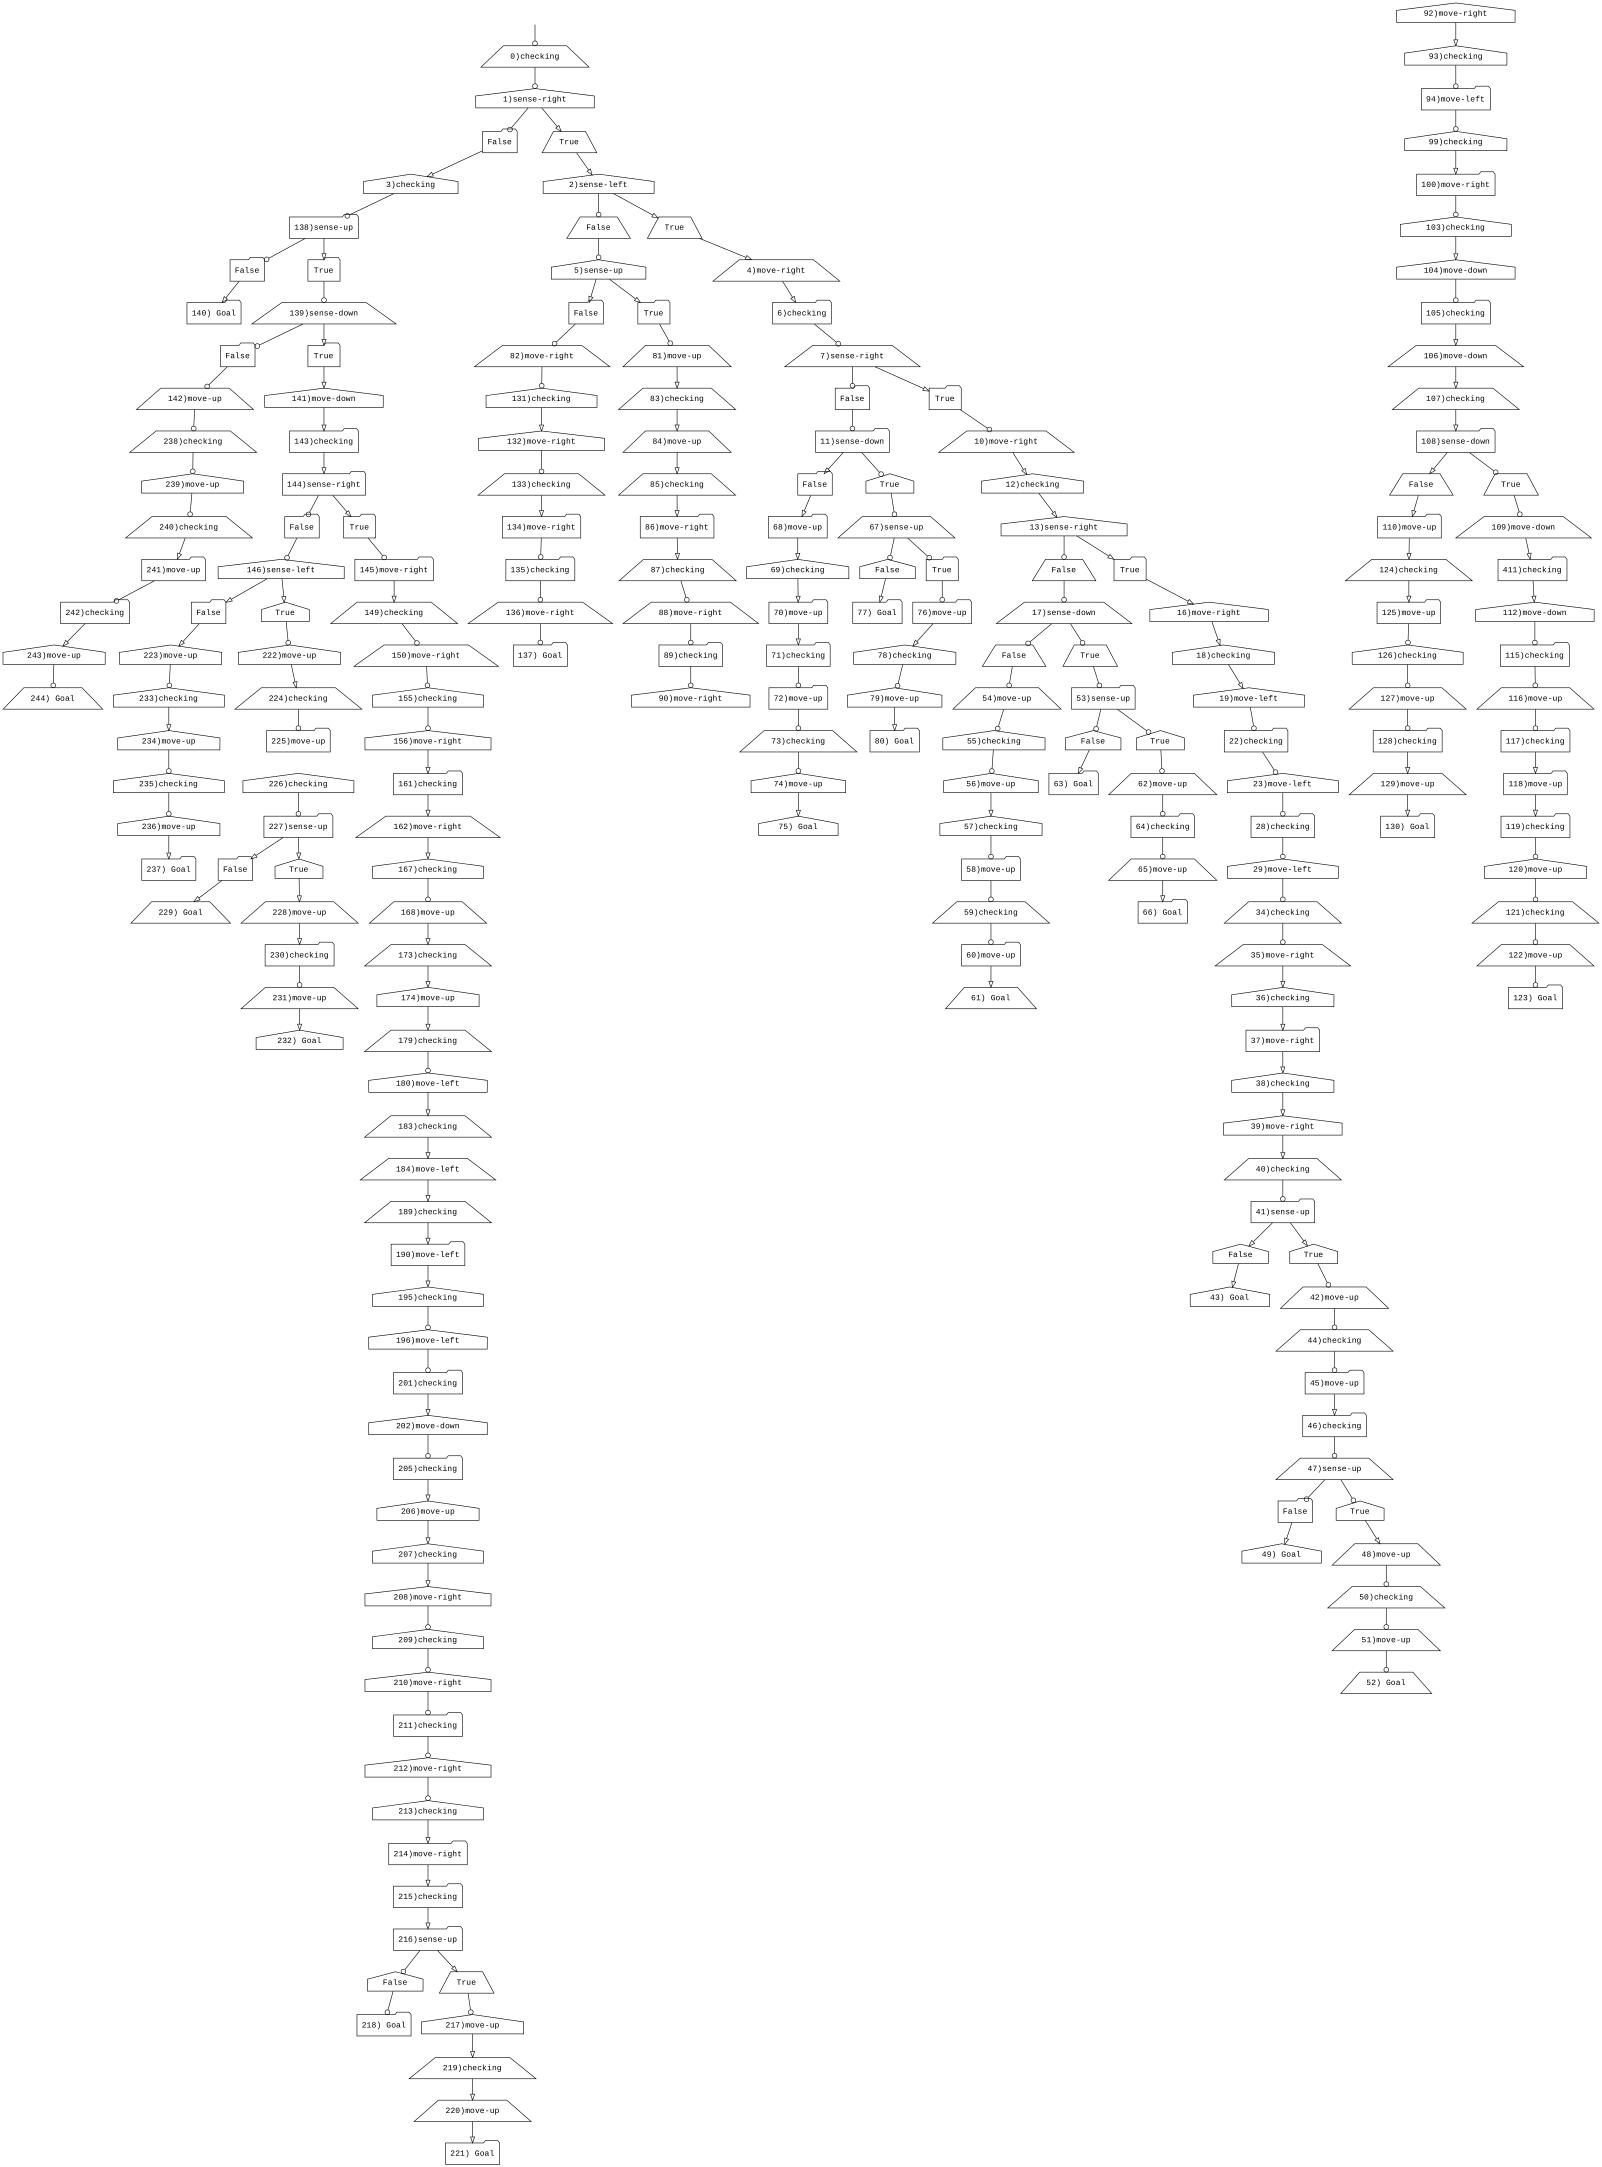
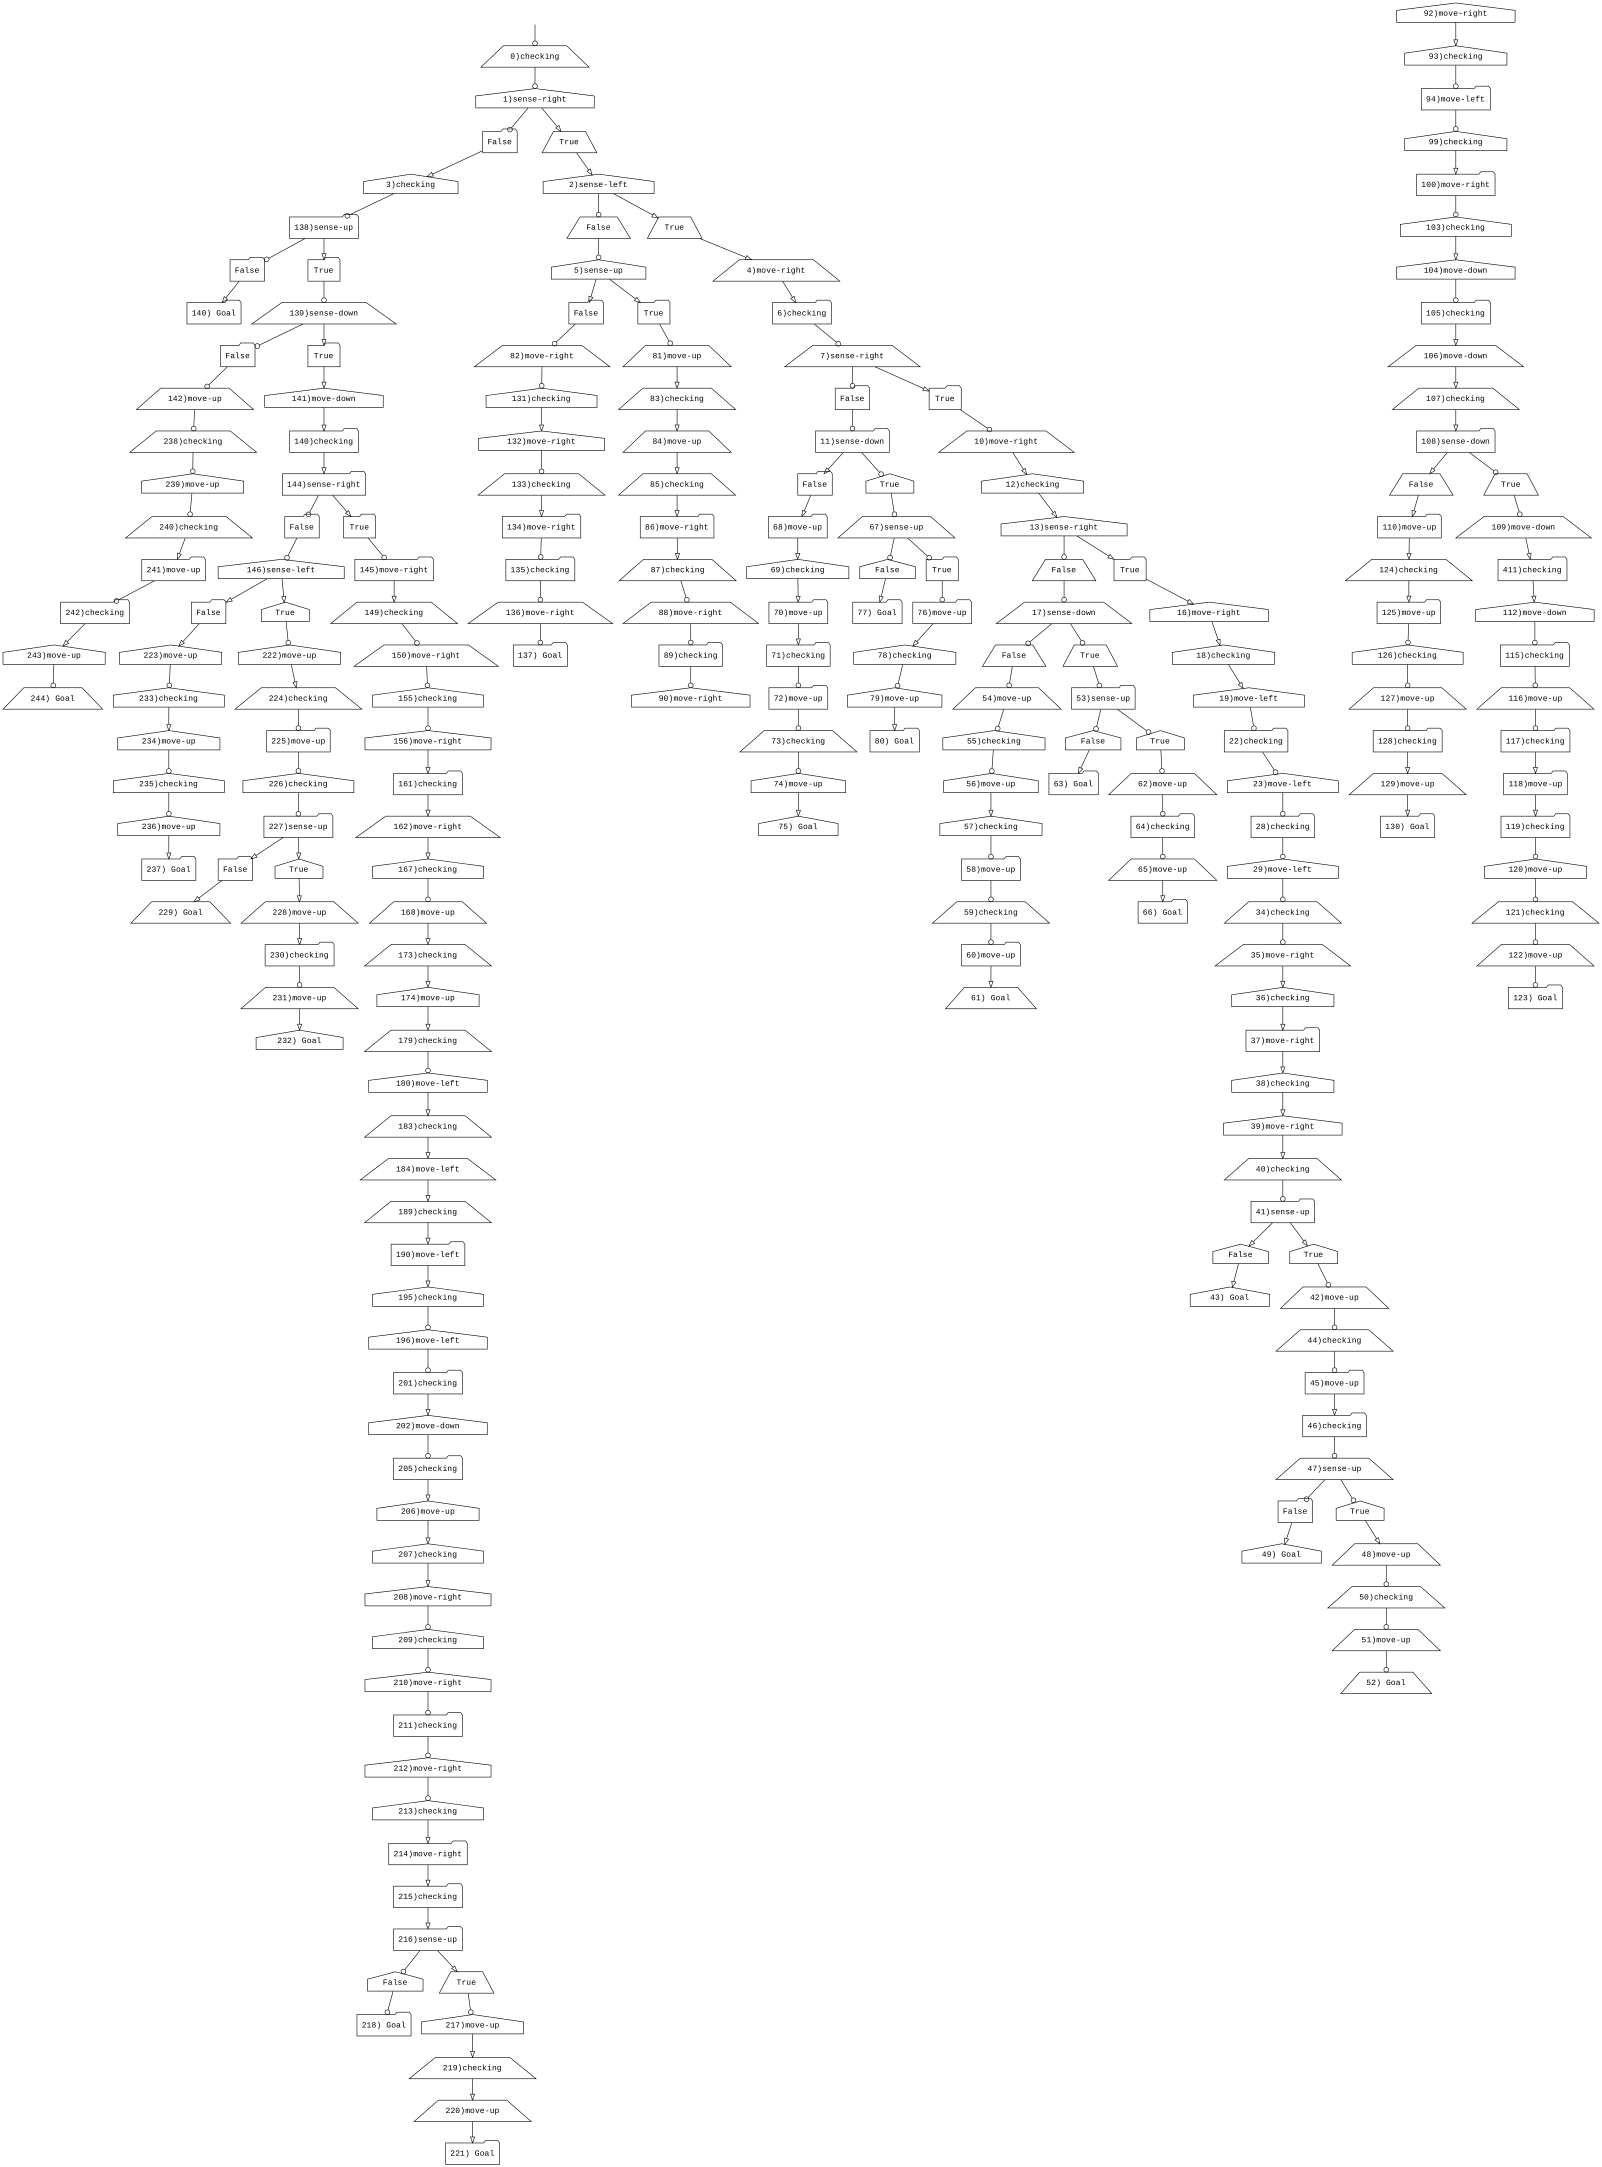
(324, 442) -> (324, 442)
none -> (298, 760)
